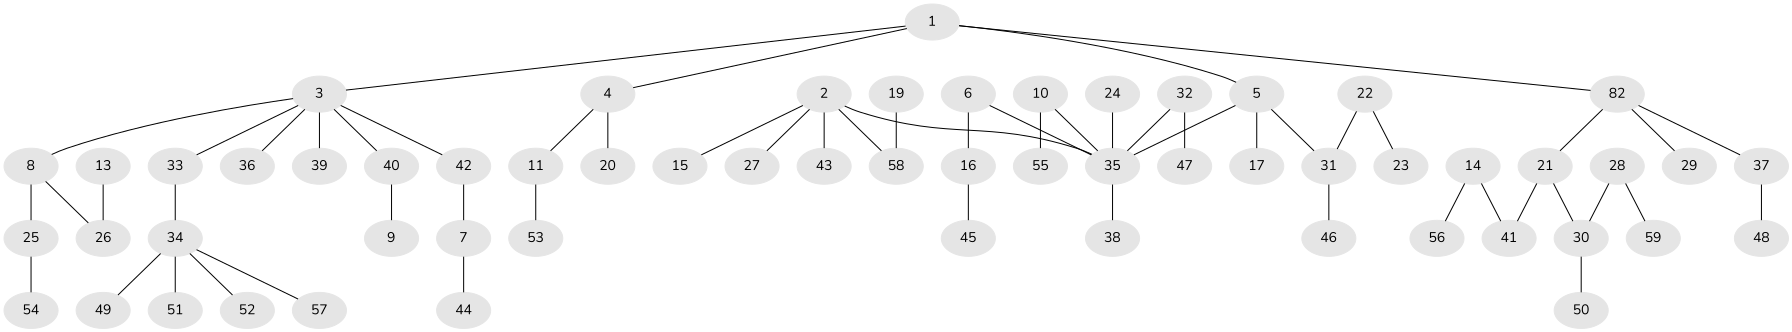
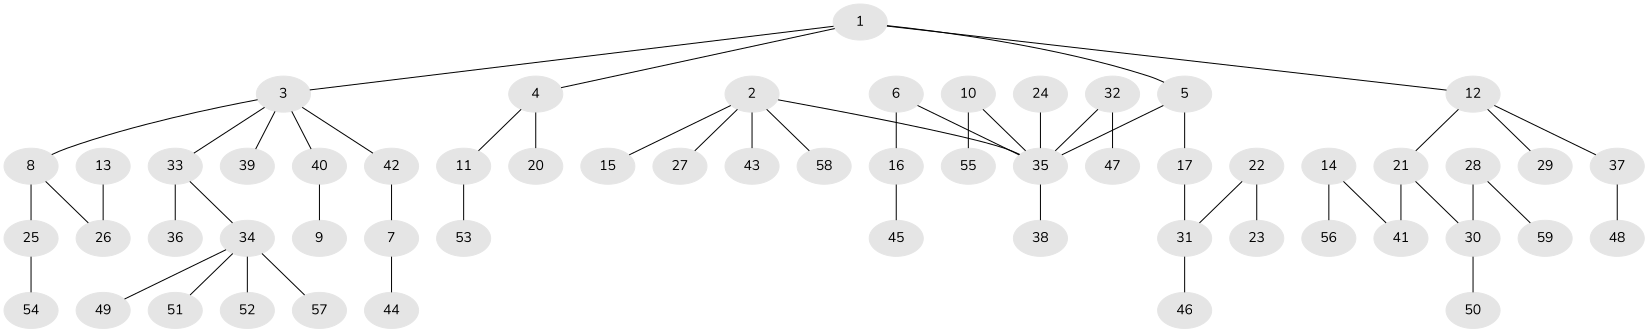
(896, 94) -> none
(1617, 94) -> (1473, 94)
(284, 130) -> (175, 202)
(1293, 130) -> (1185, 202)
